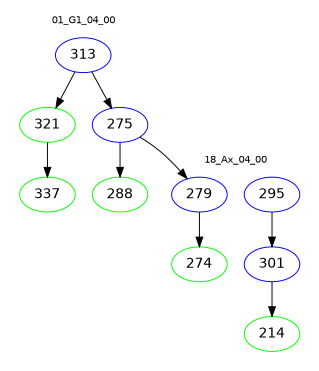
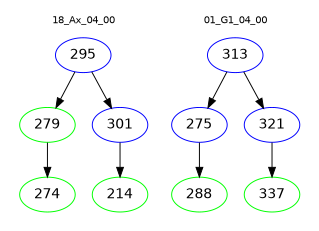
(47, 125) -> (272, 125)
(170, 160) -> (68, 85)
(199, 195) -> (47, 125)
